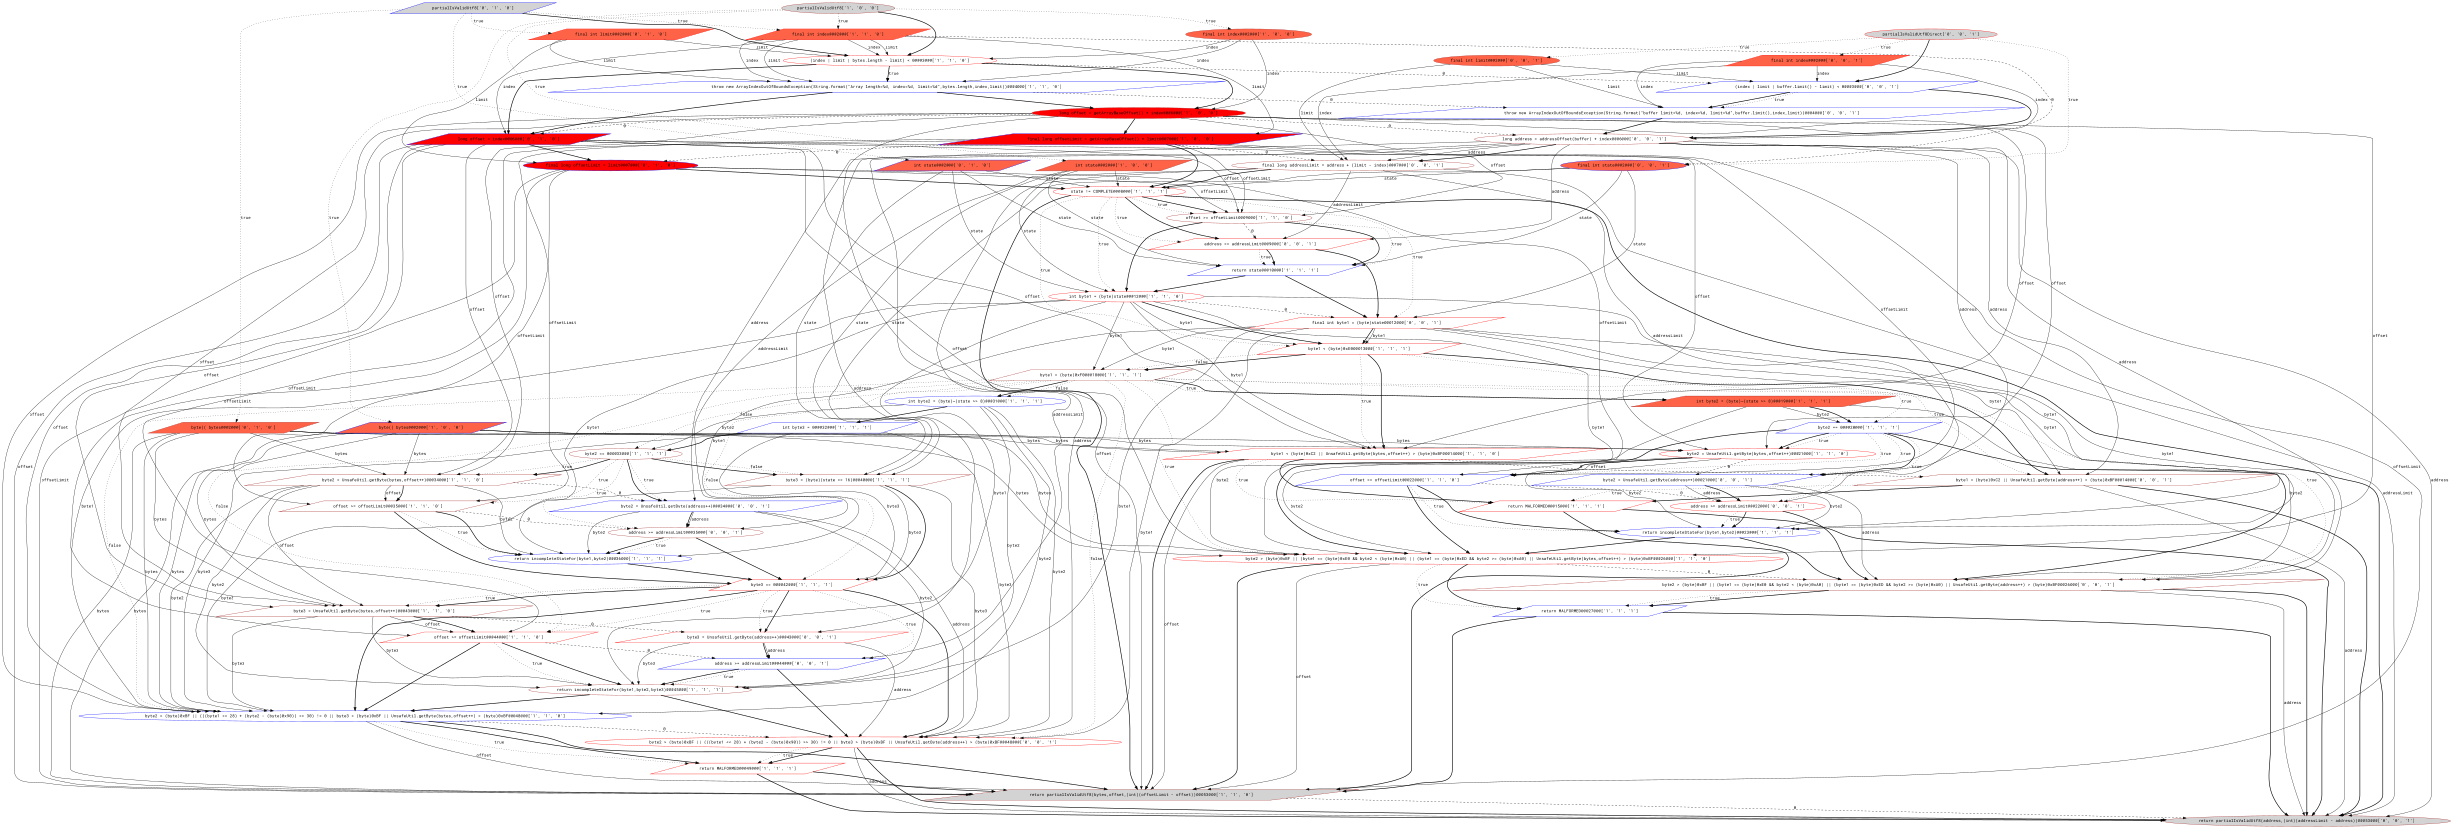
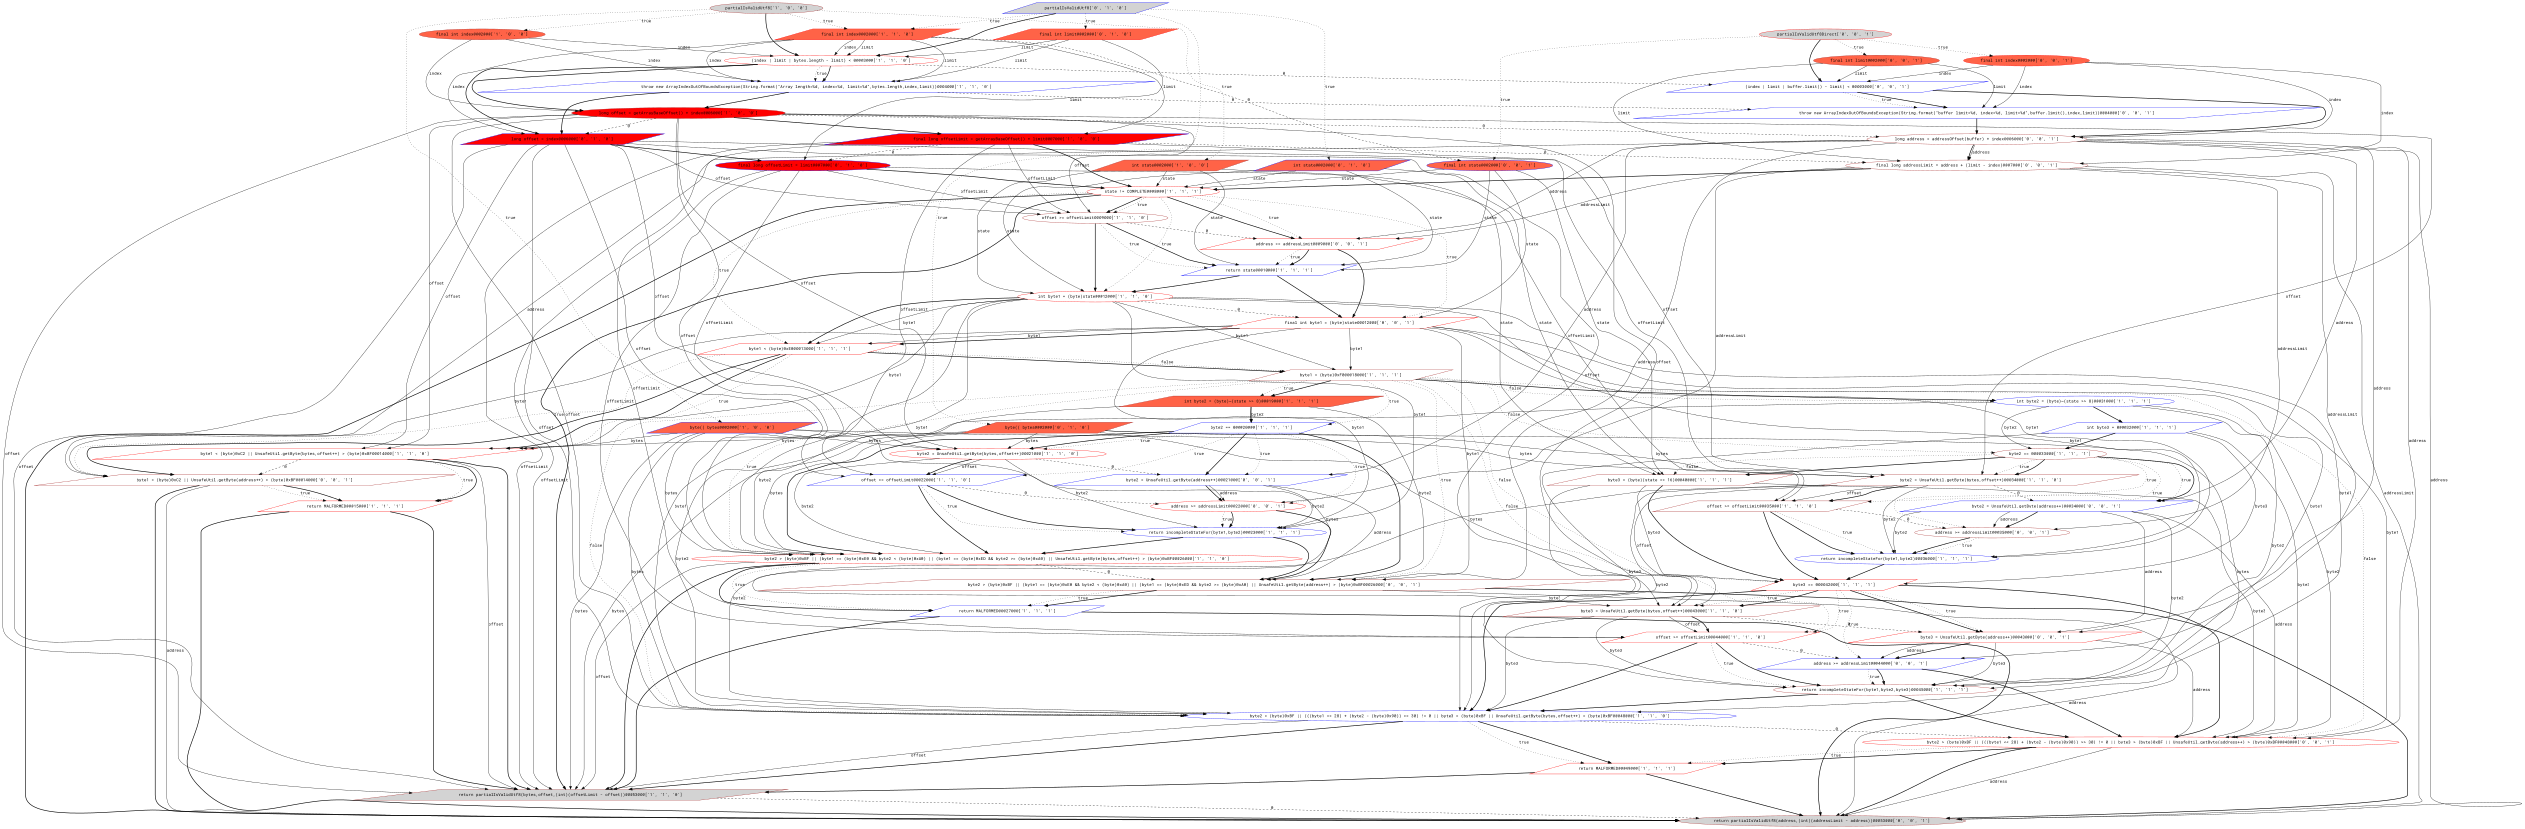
(1817, 61) -> (2027, 61)
(737, 558) -> none
none -> (2145, 590)
